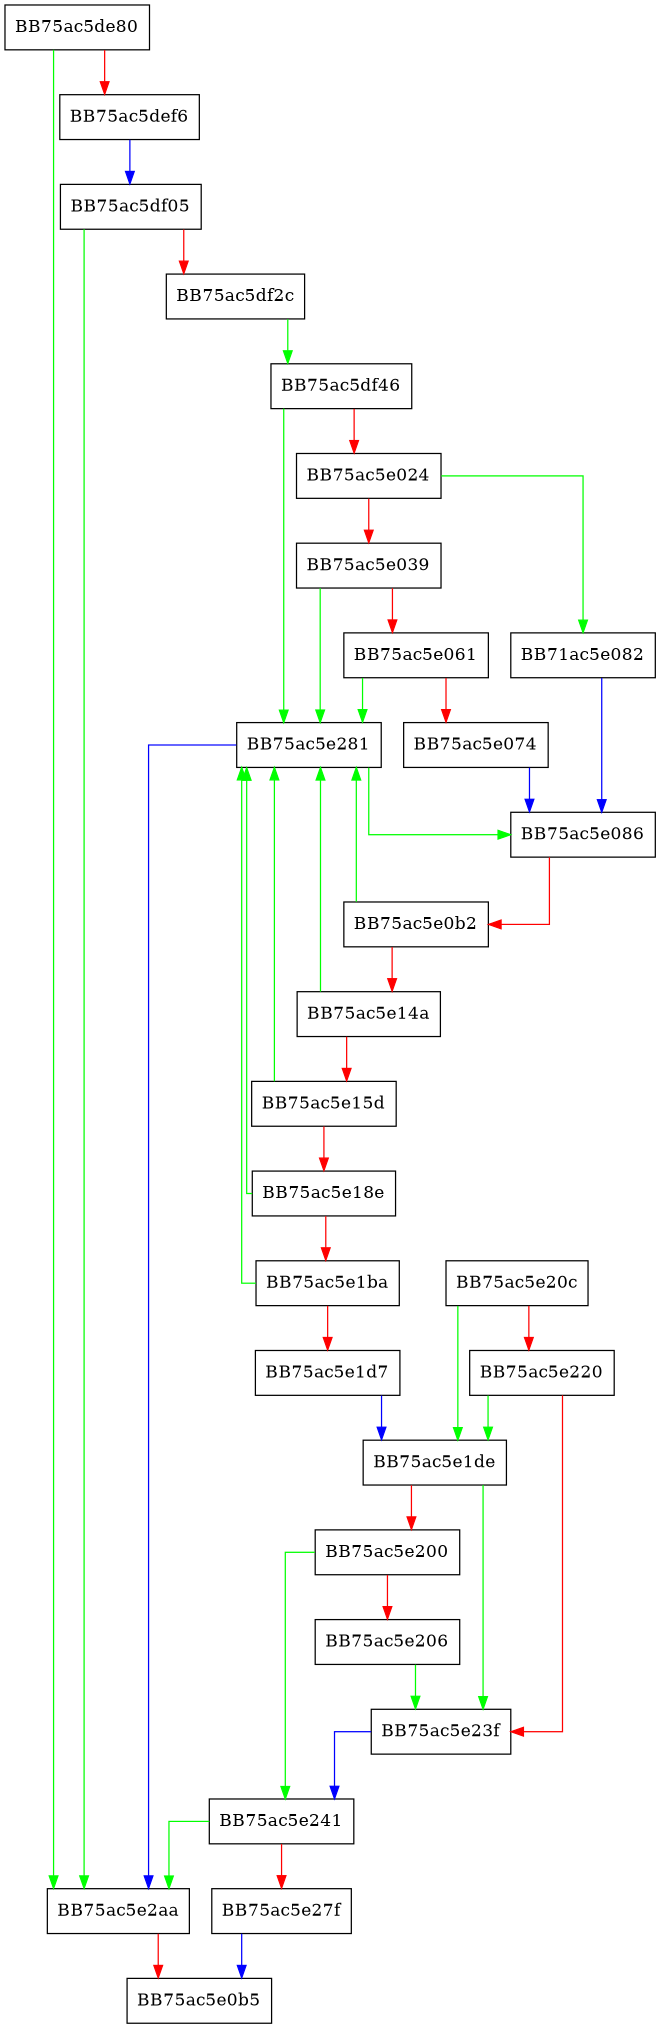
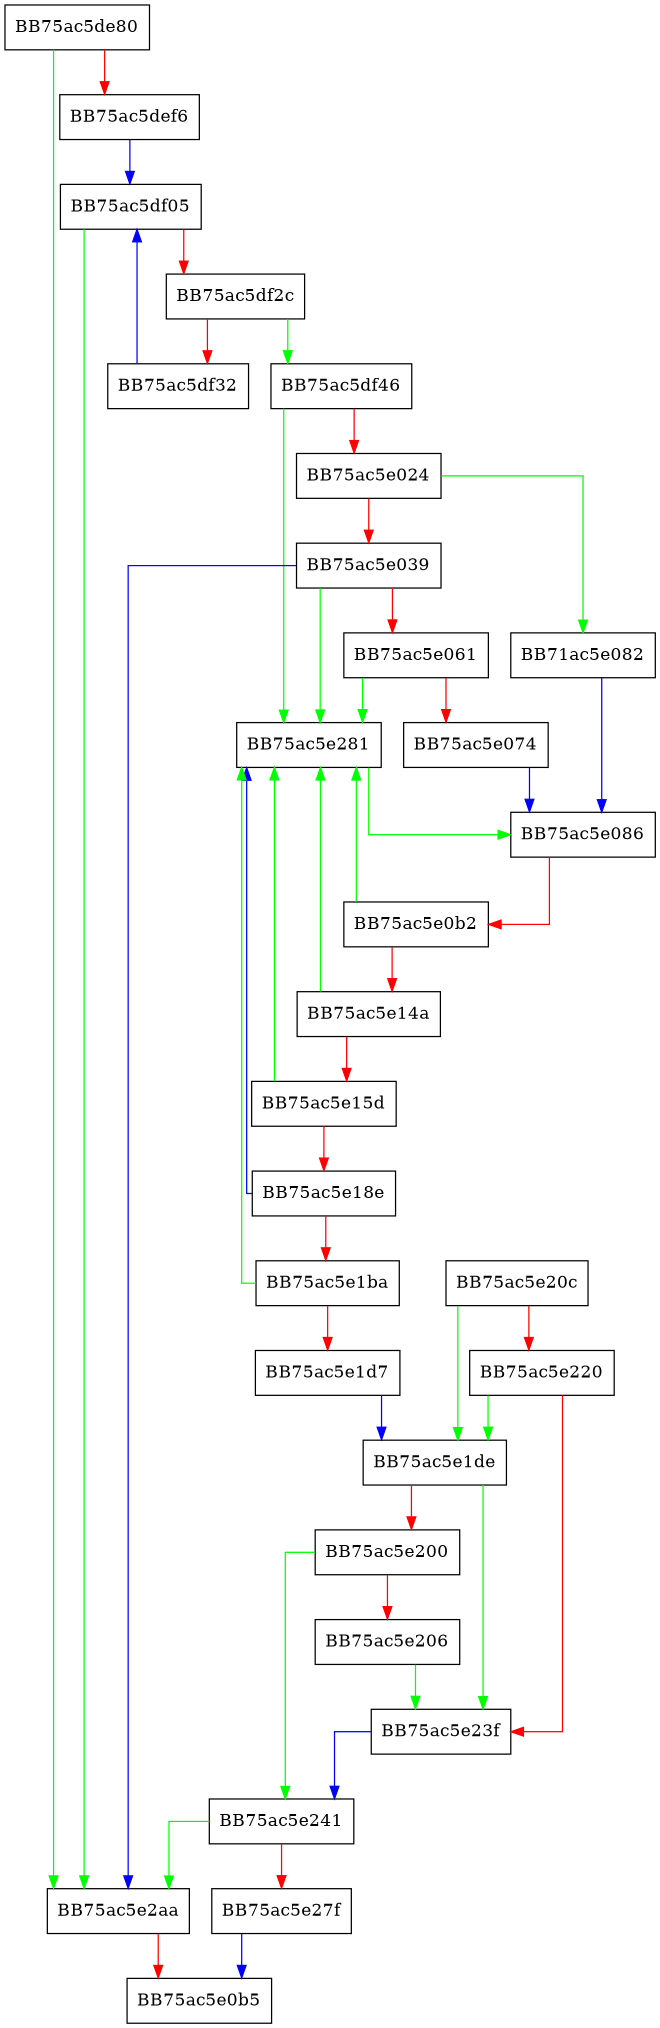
none -> (178, 386)
(247, 990) -> (247, 990)
(149, 1267) -> (128, 1137)
